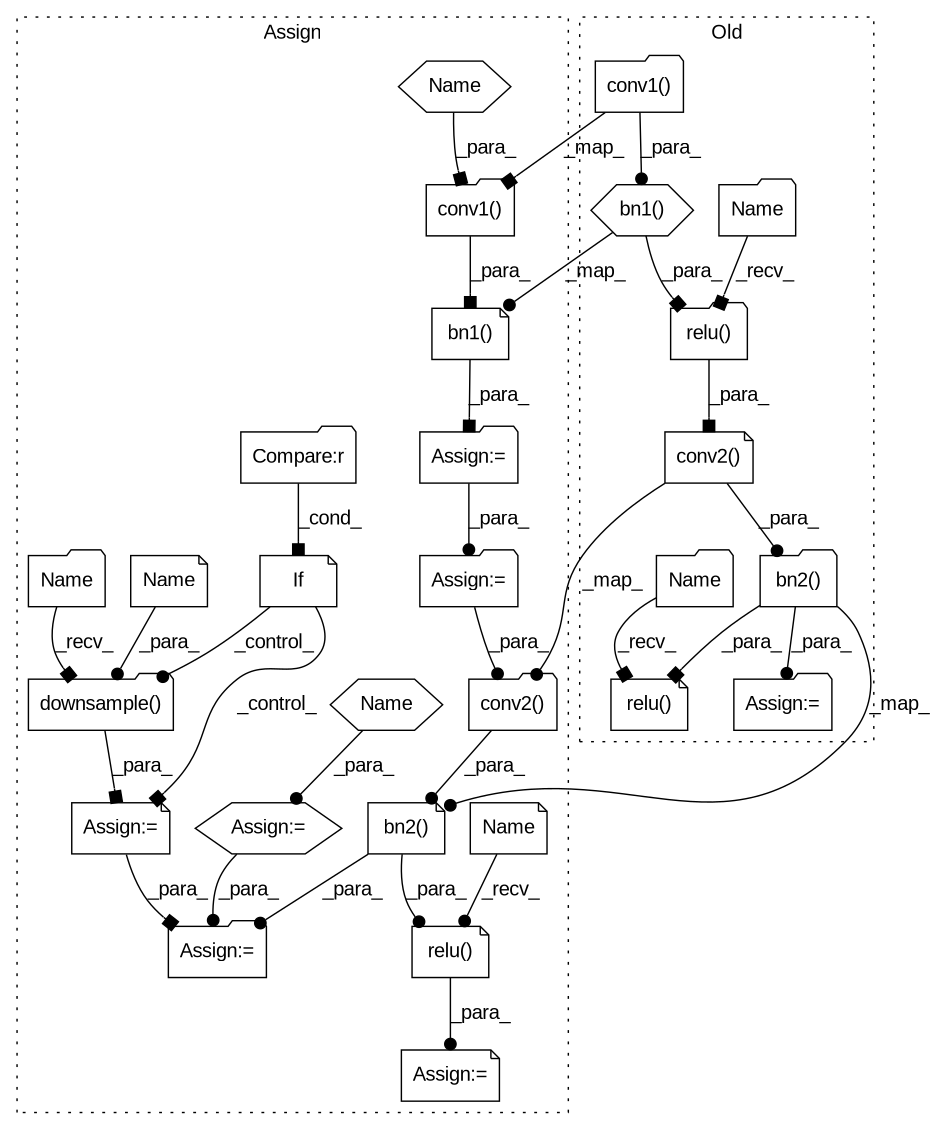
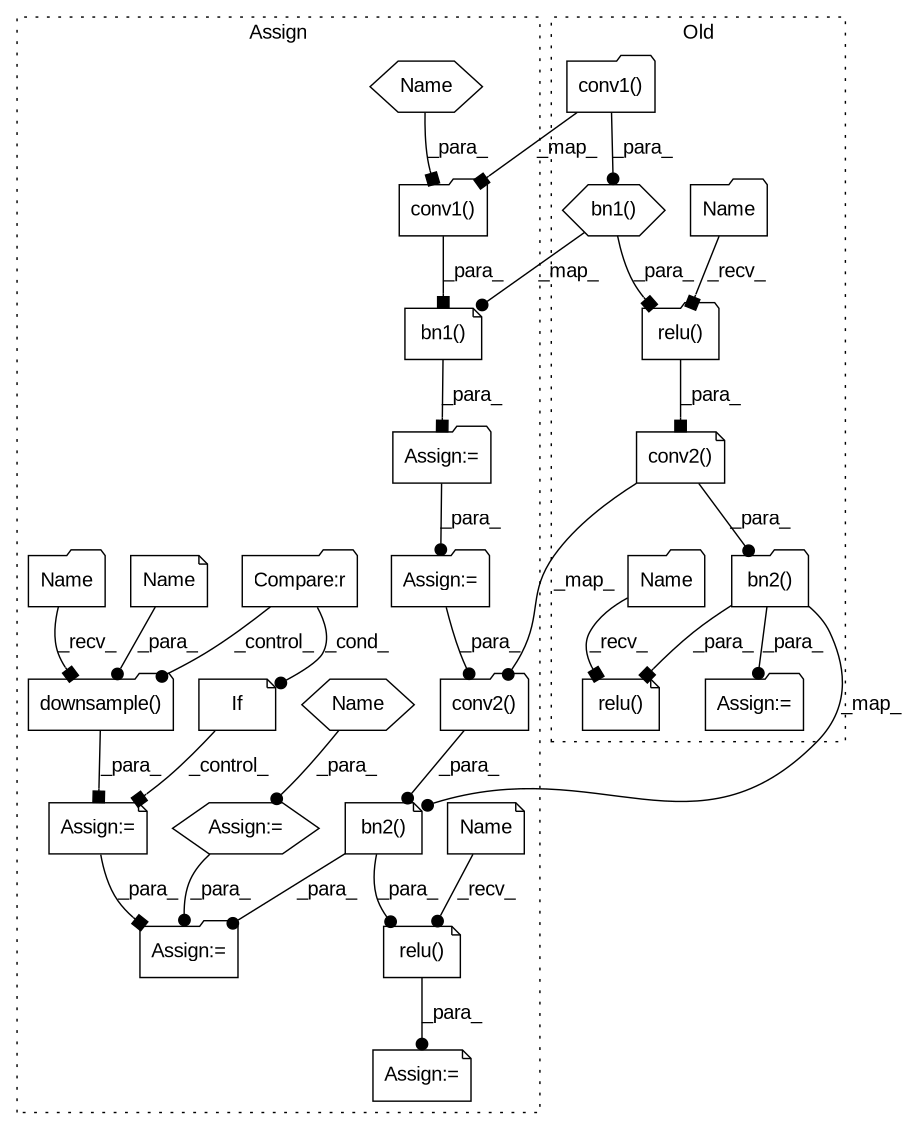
(298, 512) -> (323, 652)
(221, 644) -> (221, 643)
